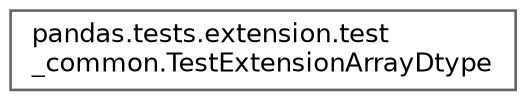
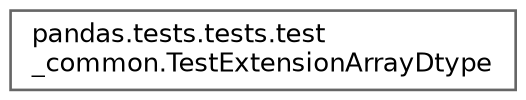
(263, 50) -> (263, 50)
